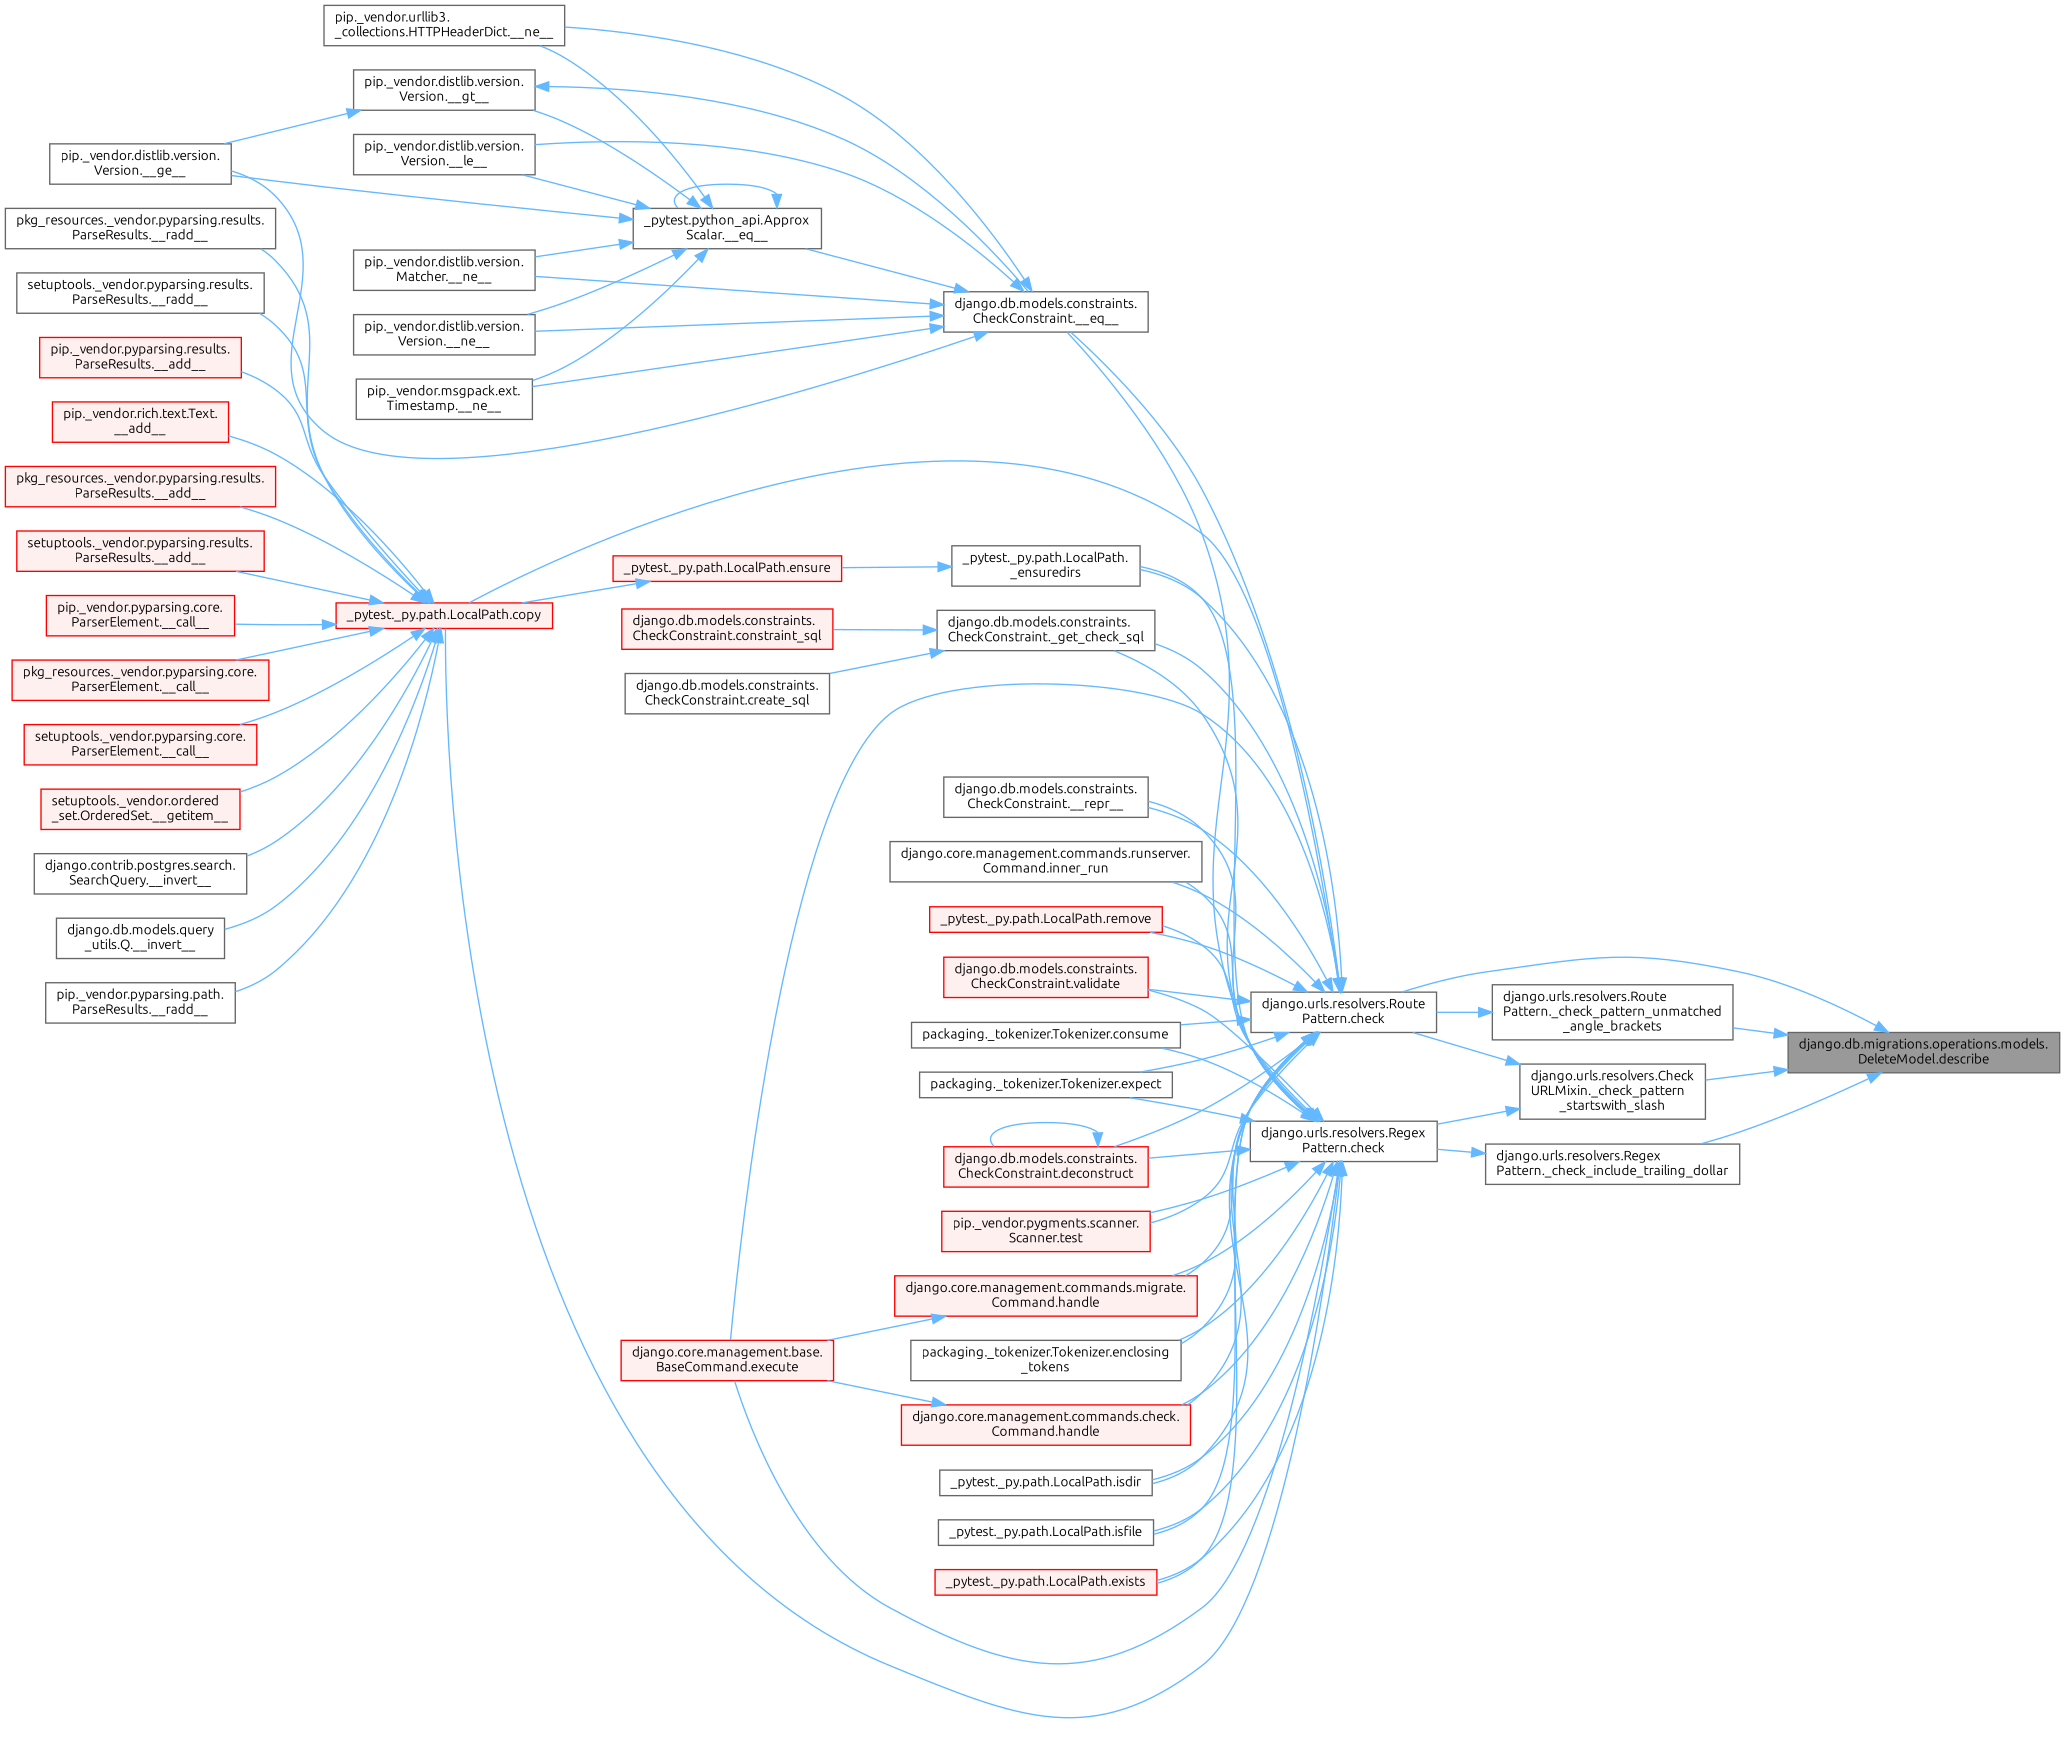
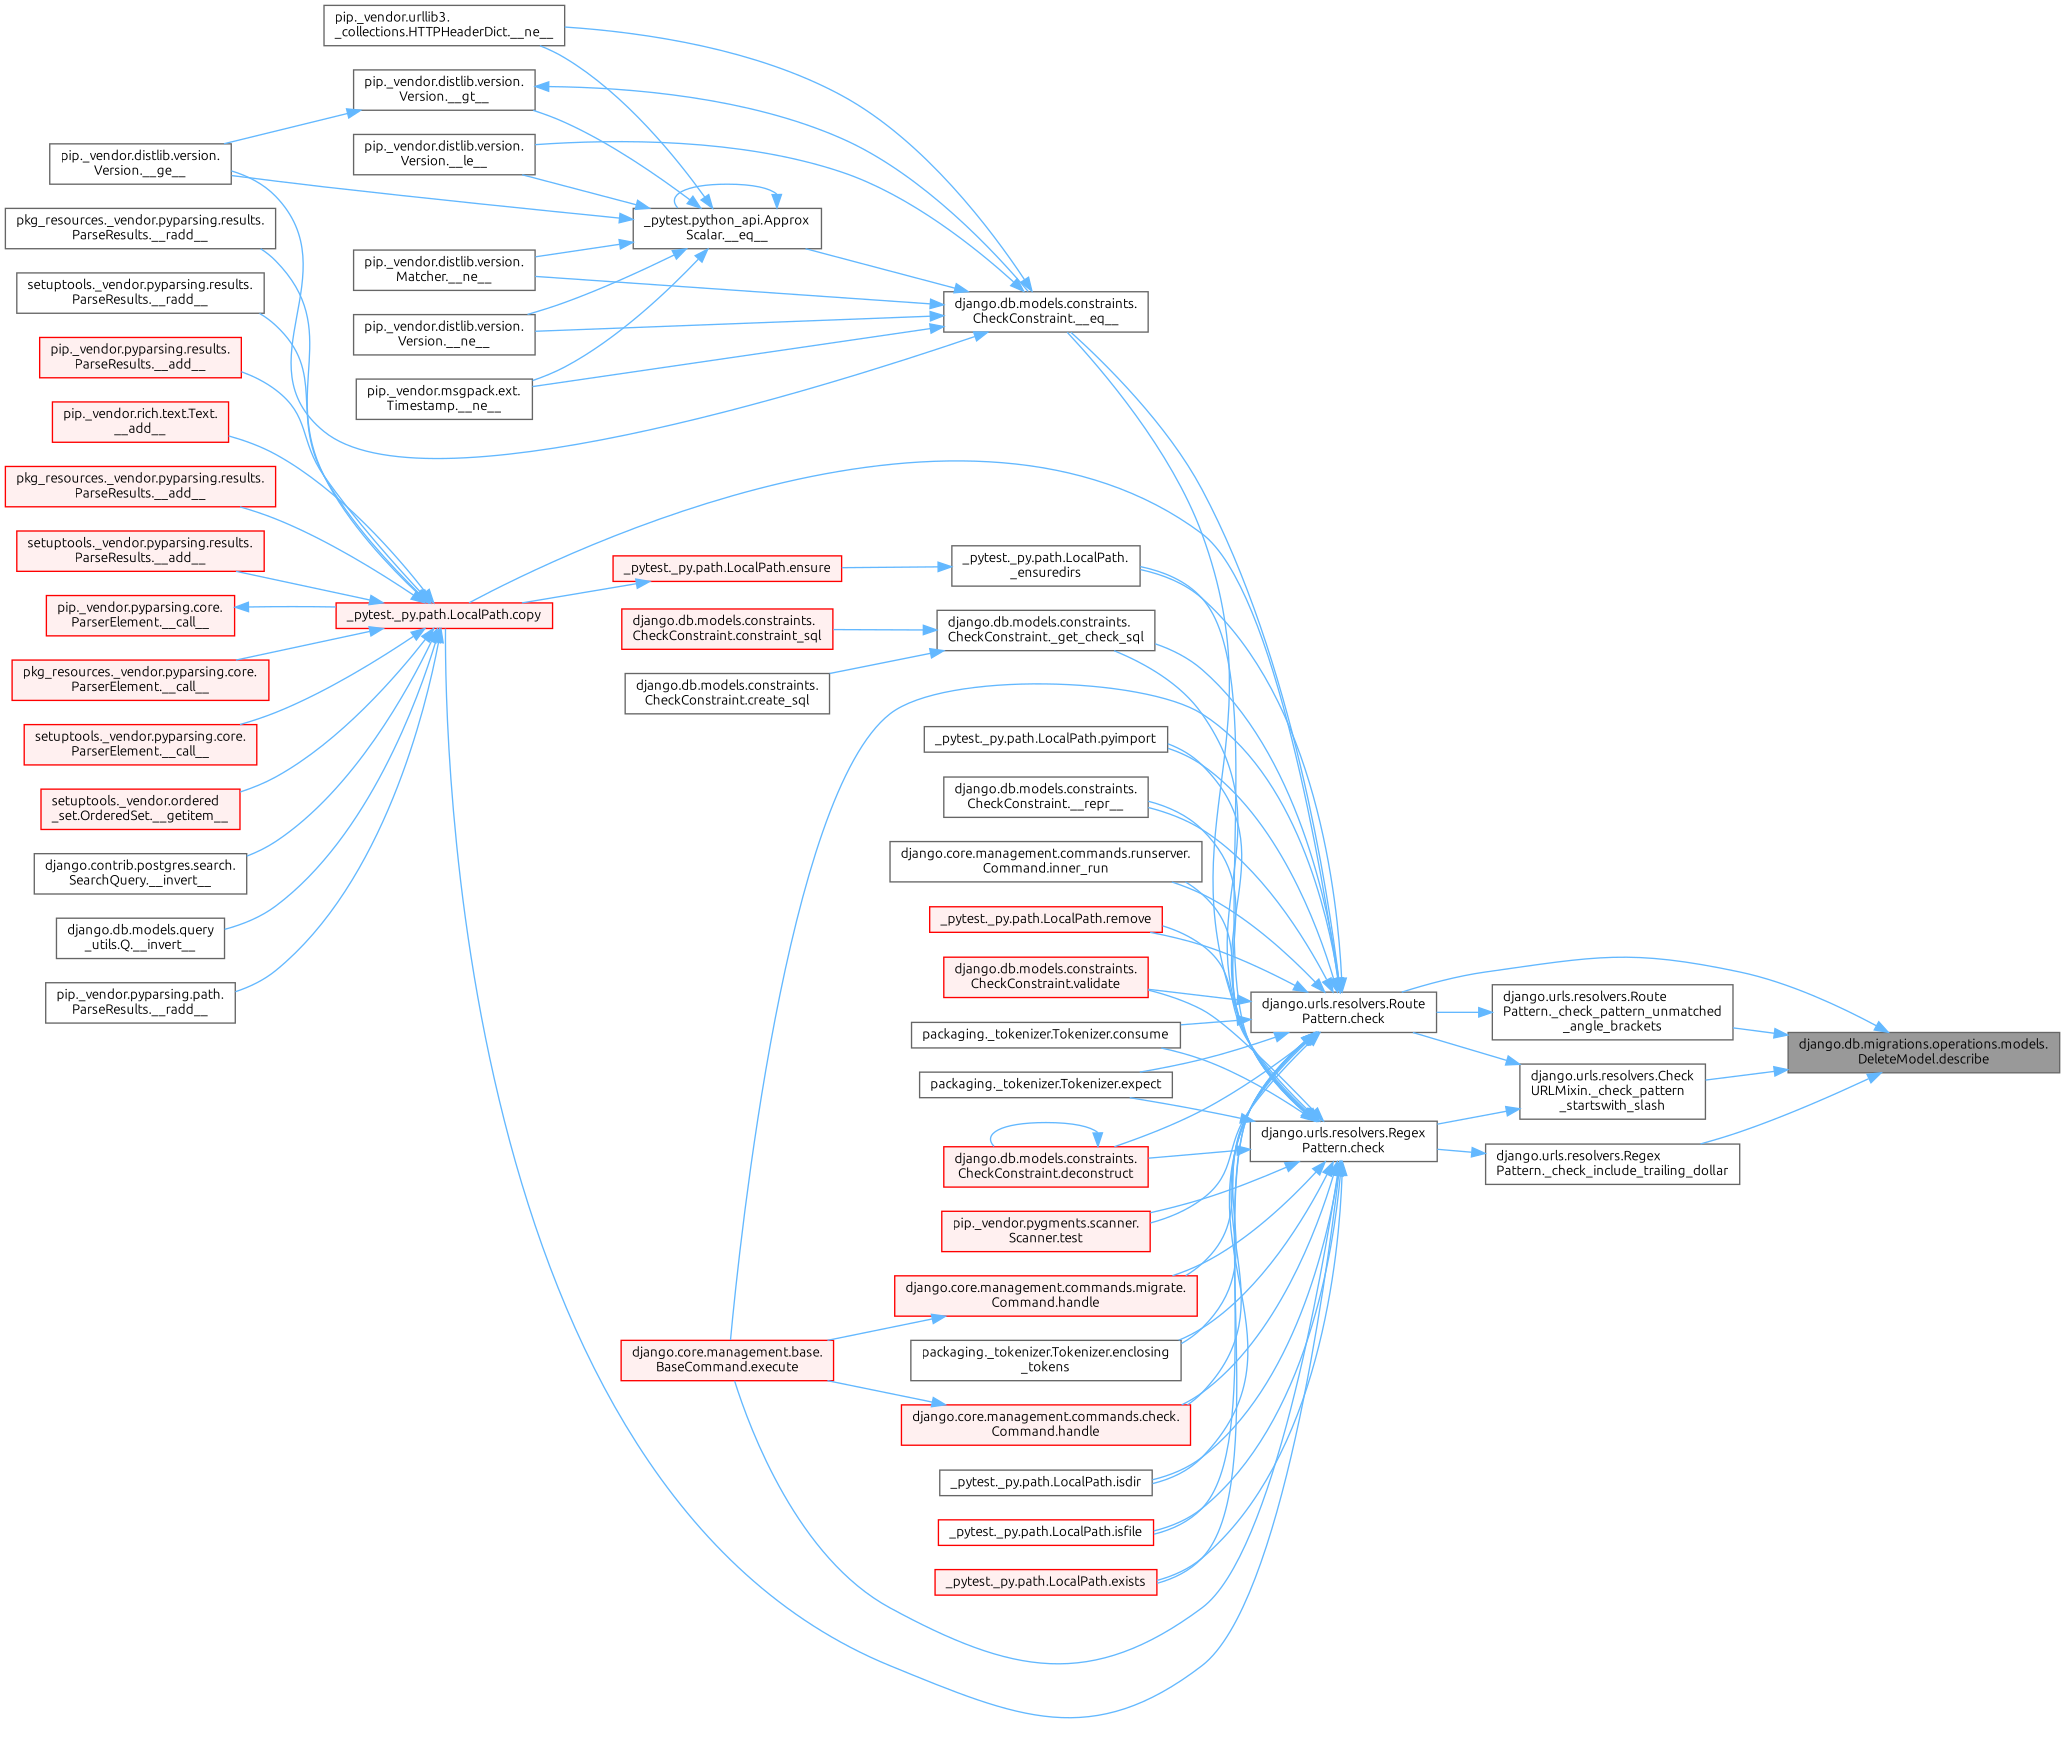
(279, 625) -> (292, 607)
none -> (1046, 739)
(1046, 1533) -> (1046, 1533)
